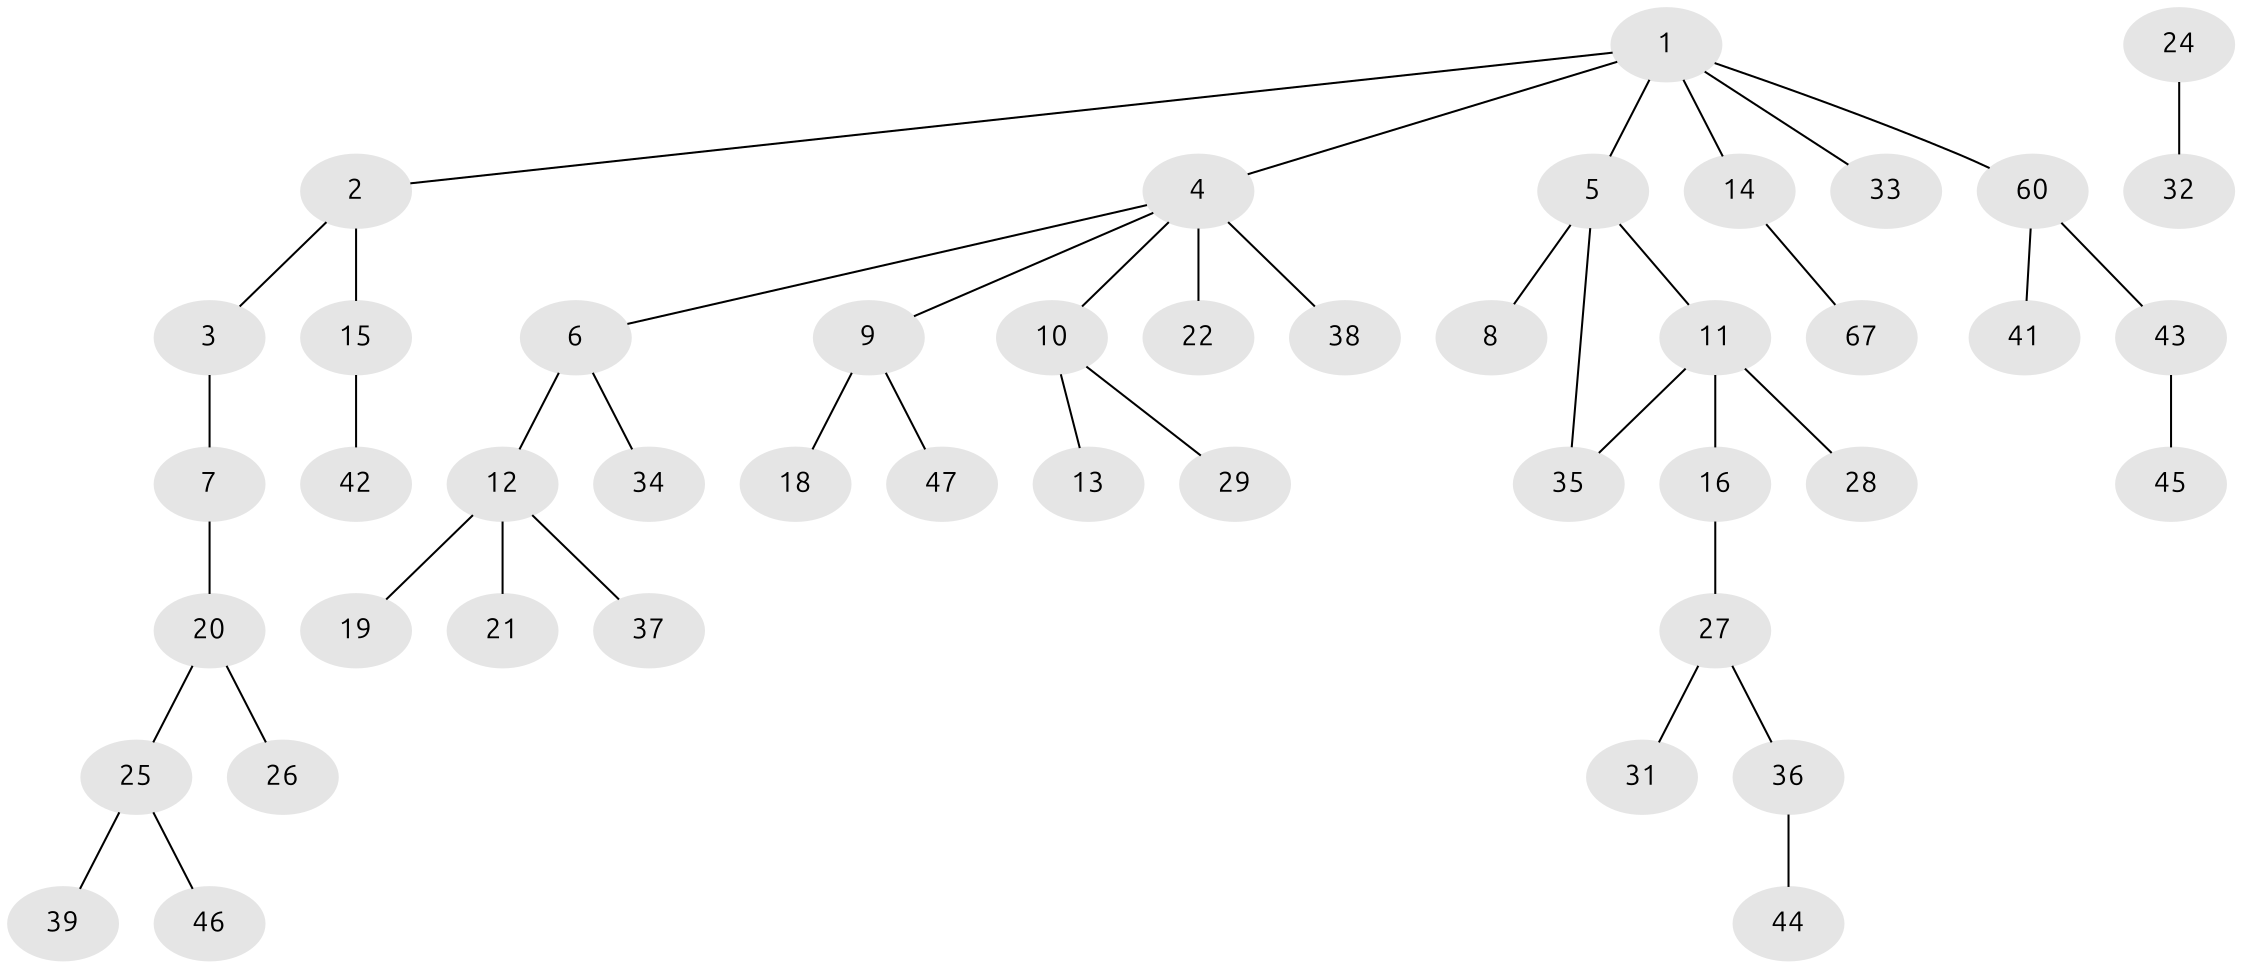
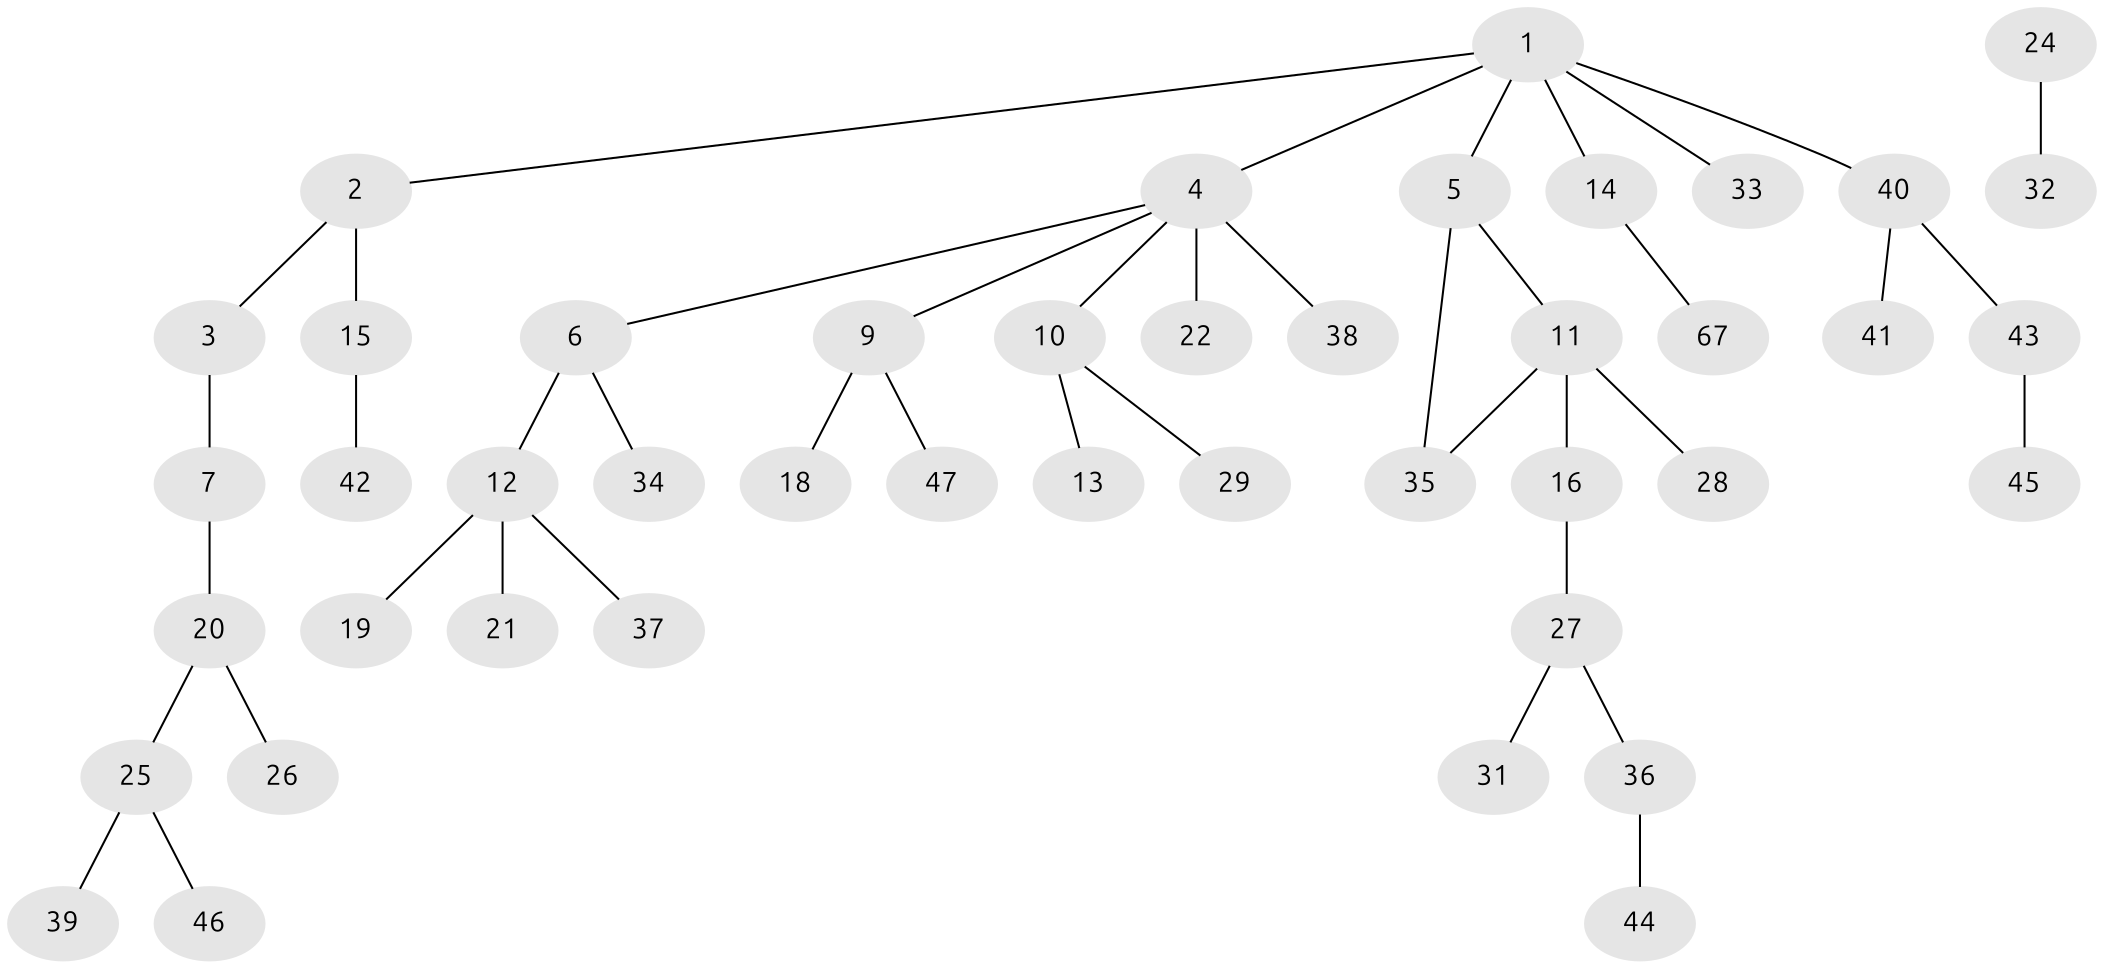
(2033, 191) -> (1894, 191)
(1491, 338) -> none
